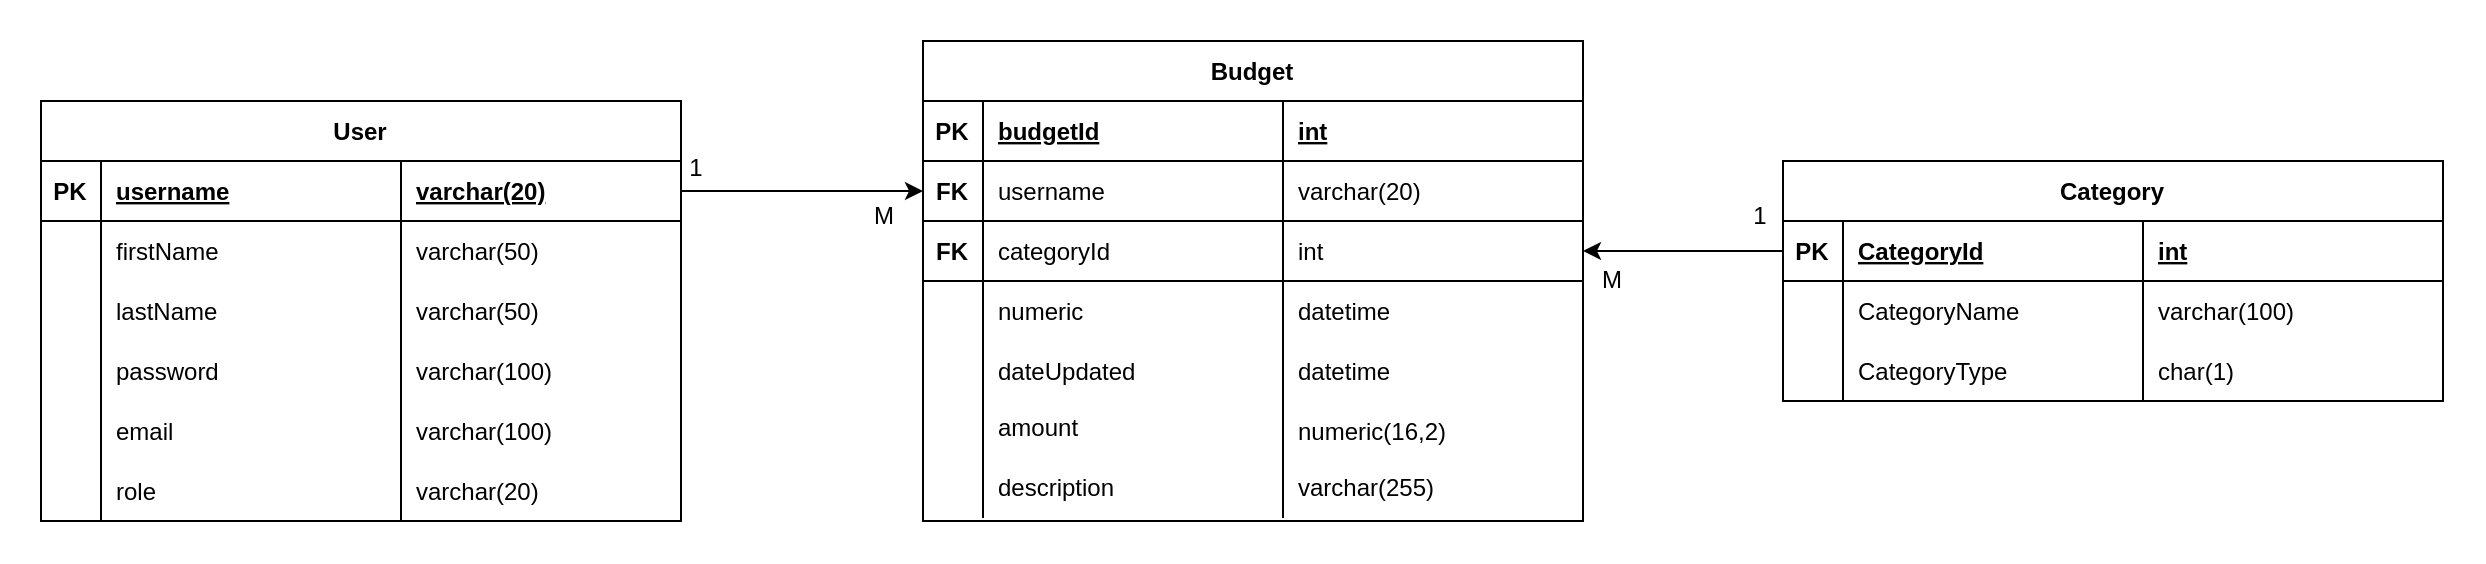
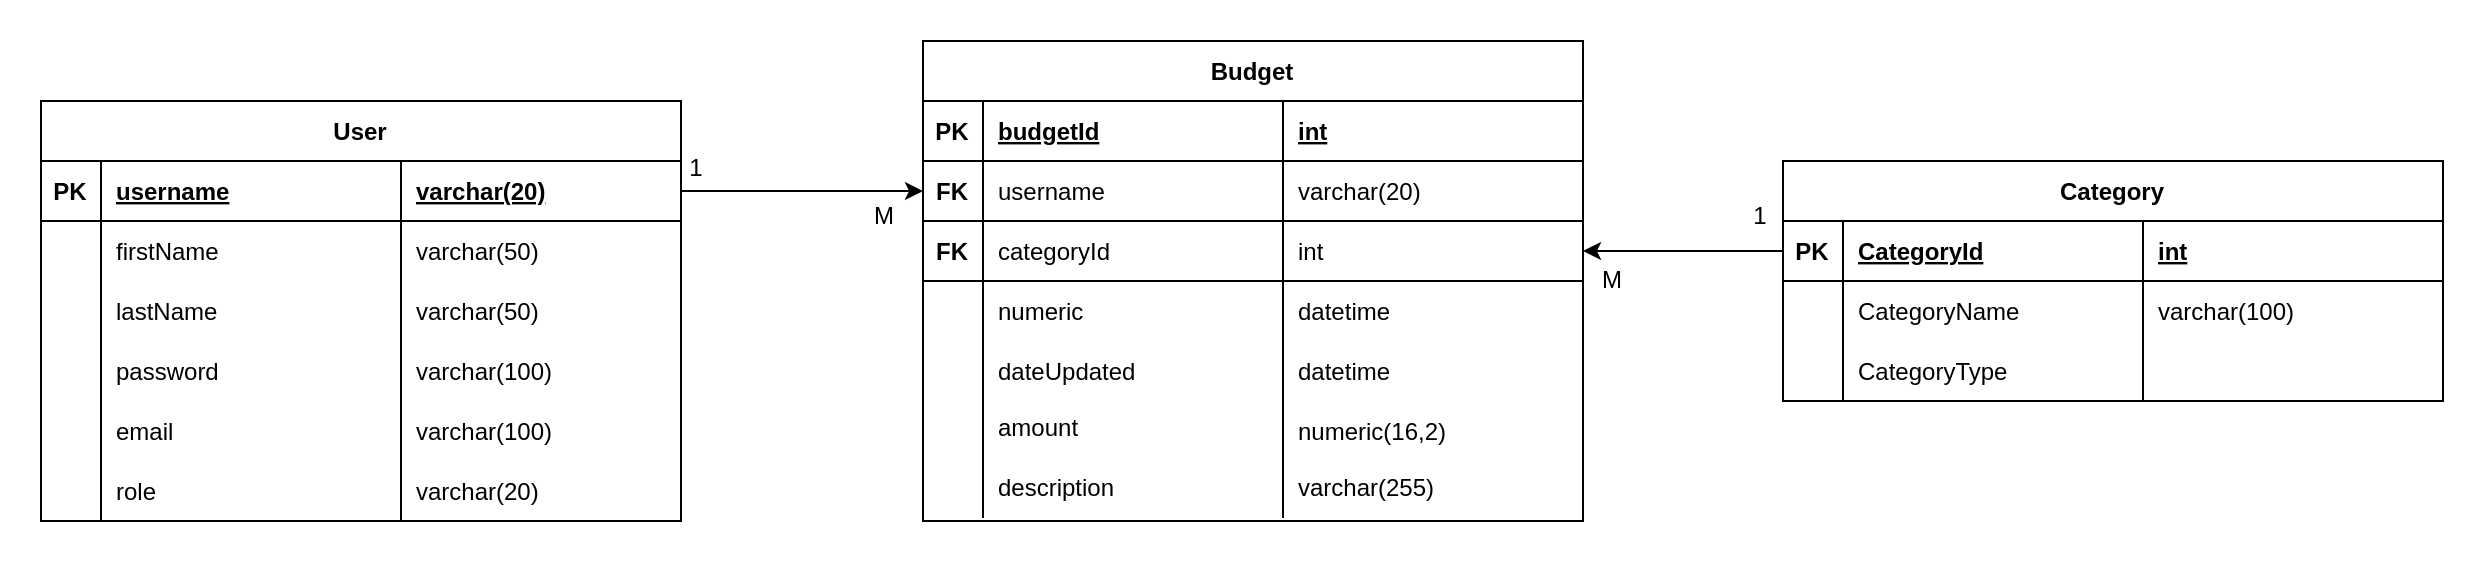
(2293, 371) -> none
